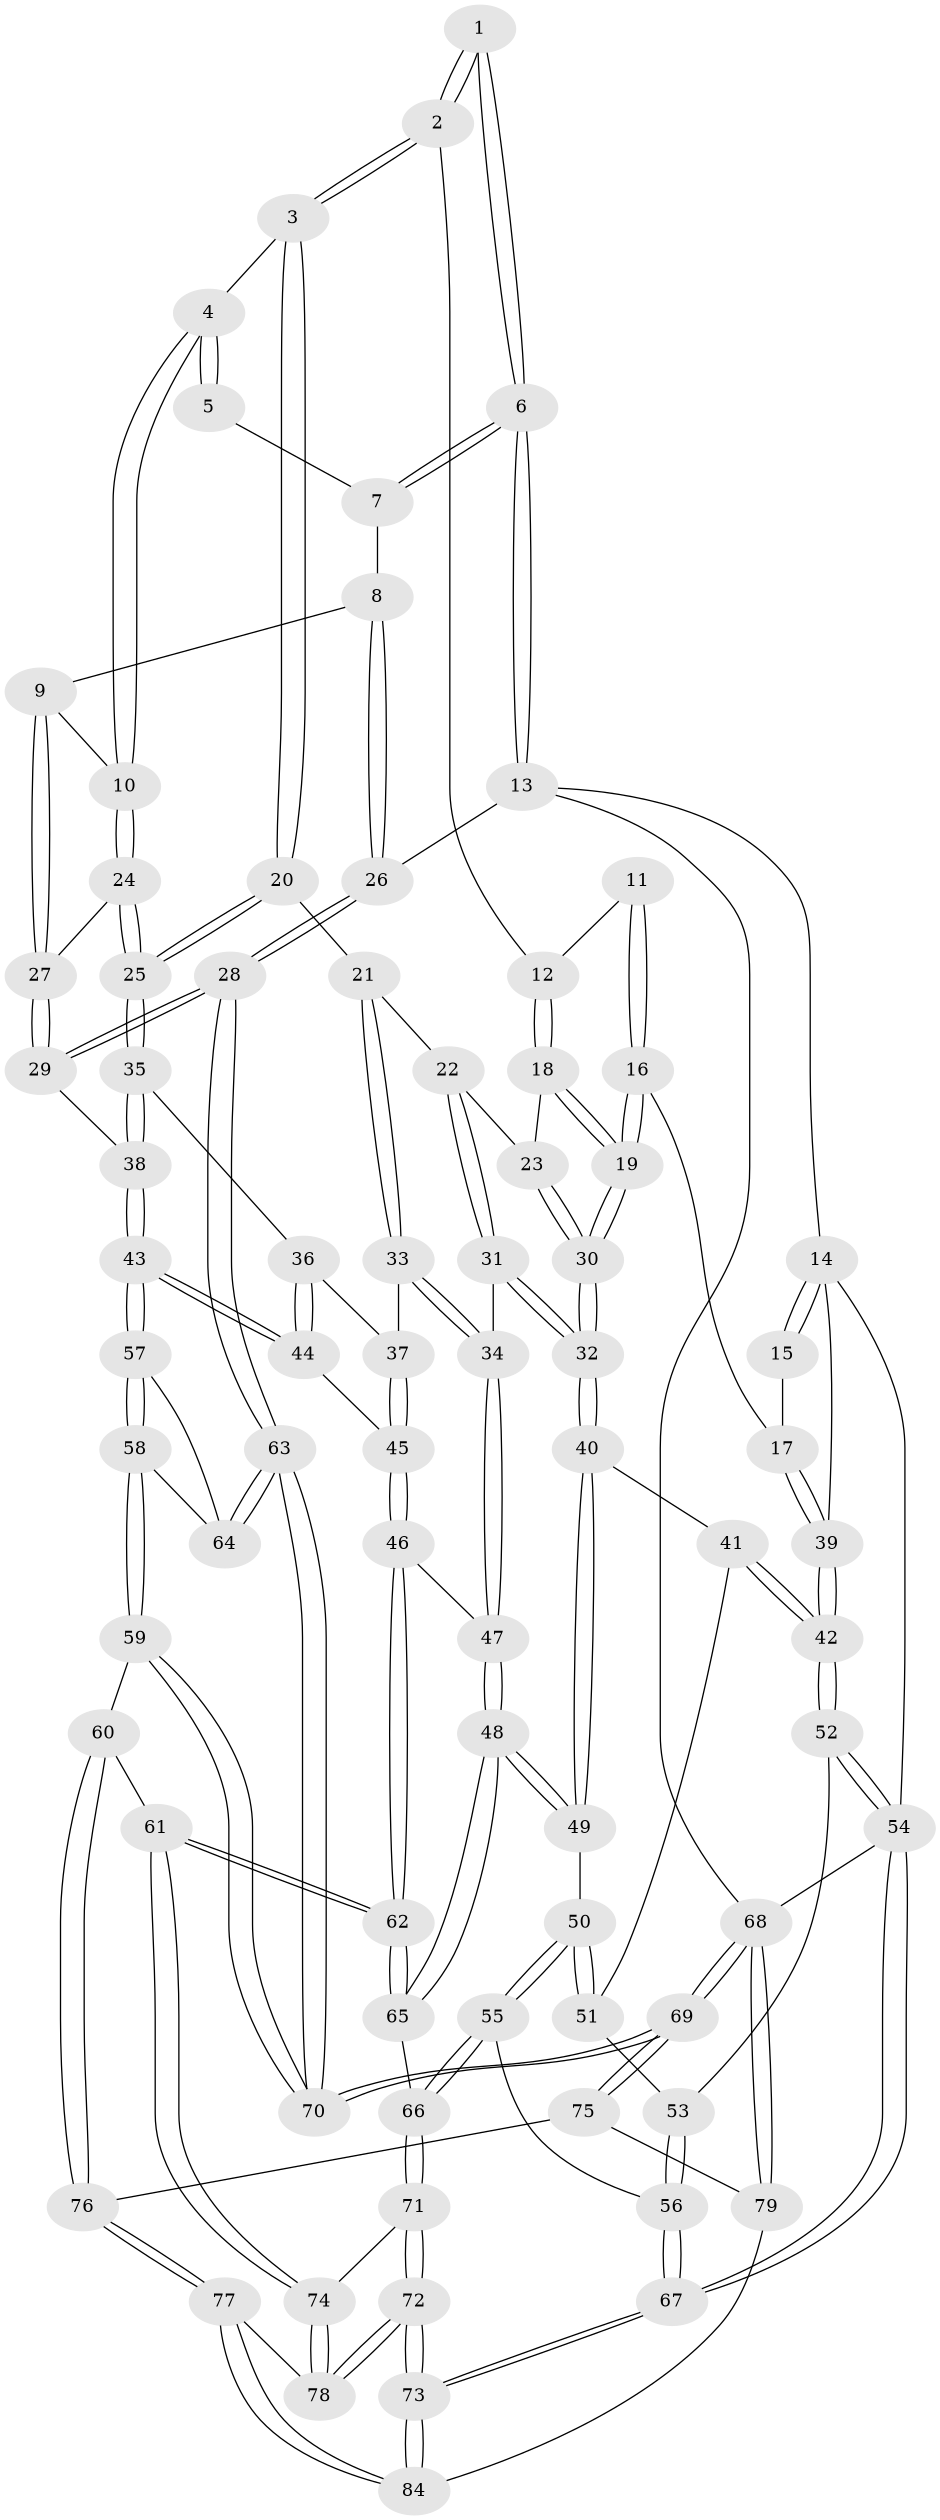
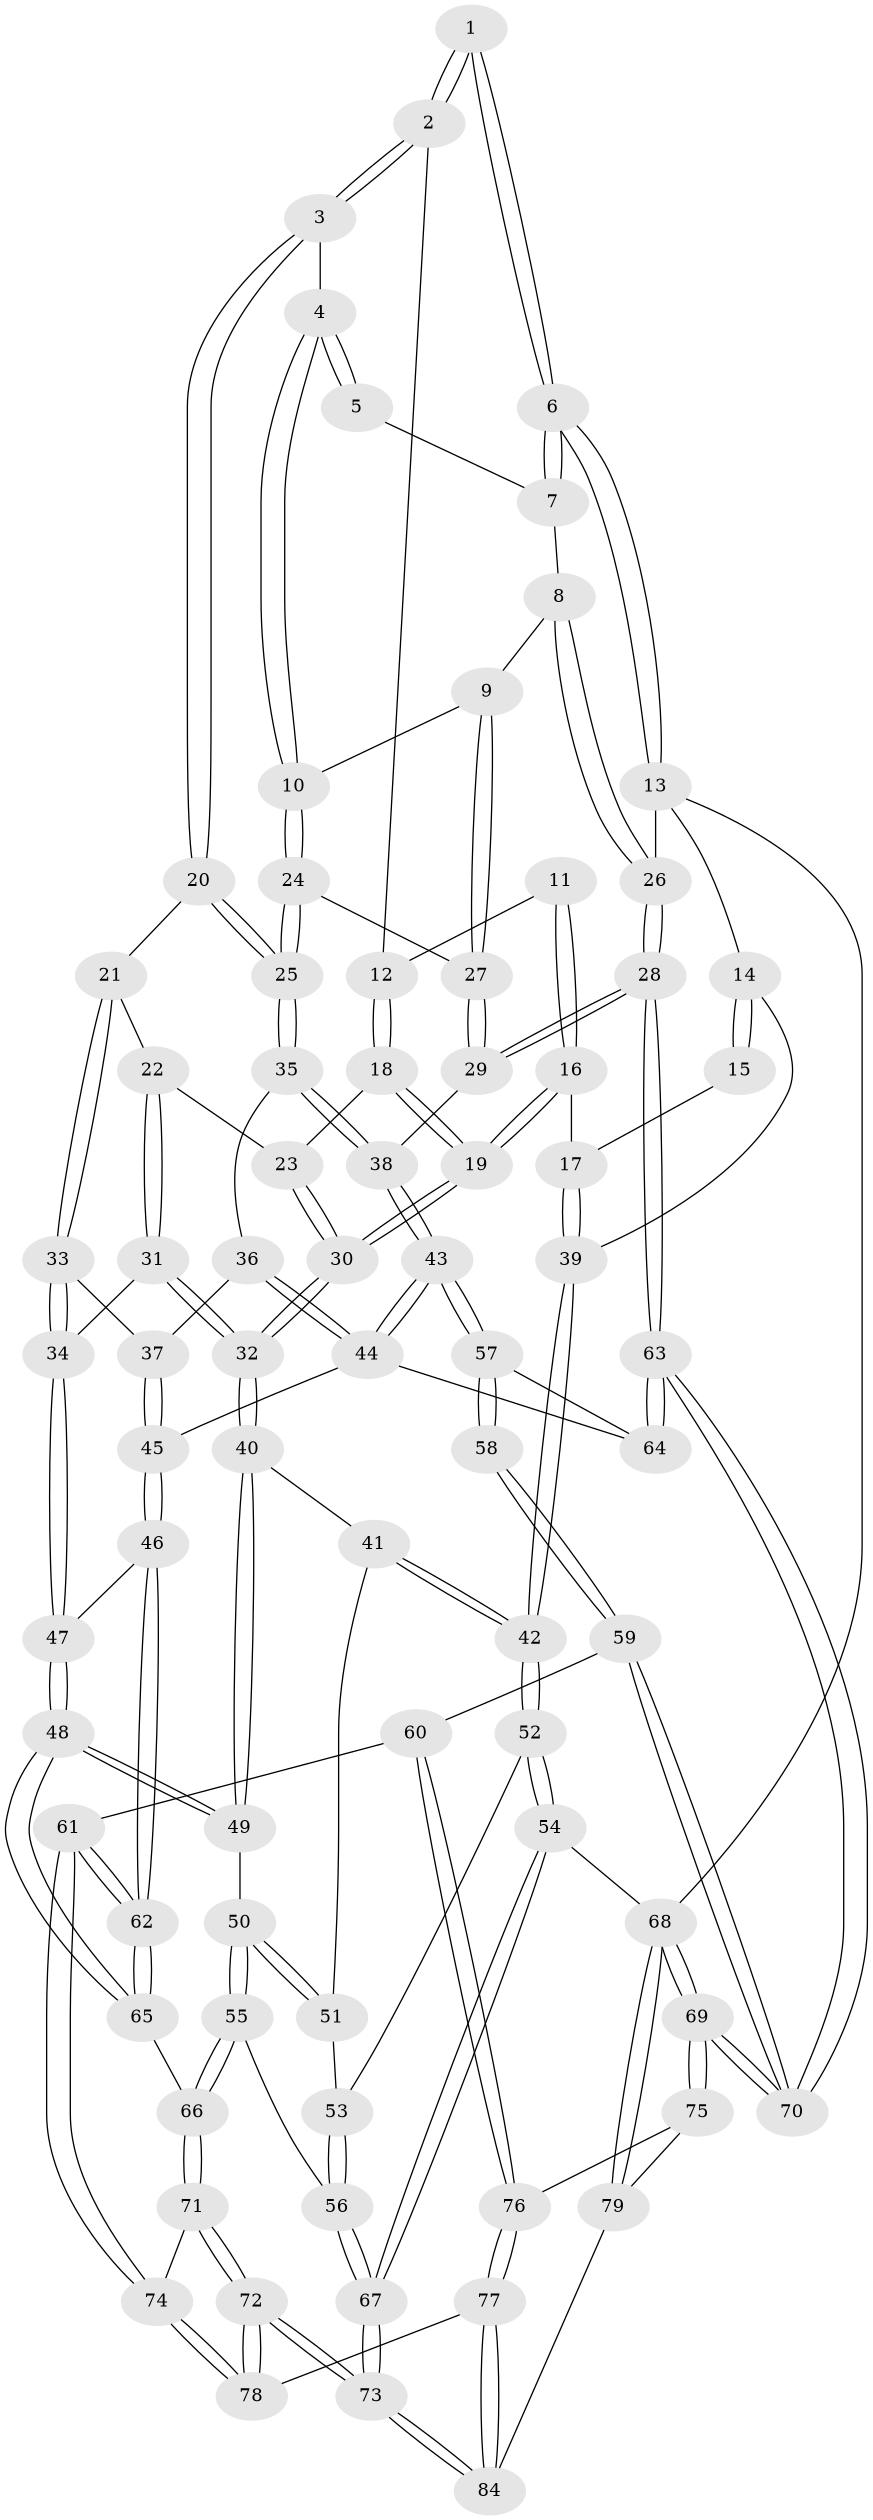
(180, 1497) -> (512, 1402)
(905, 1535) -> none
